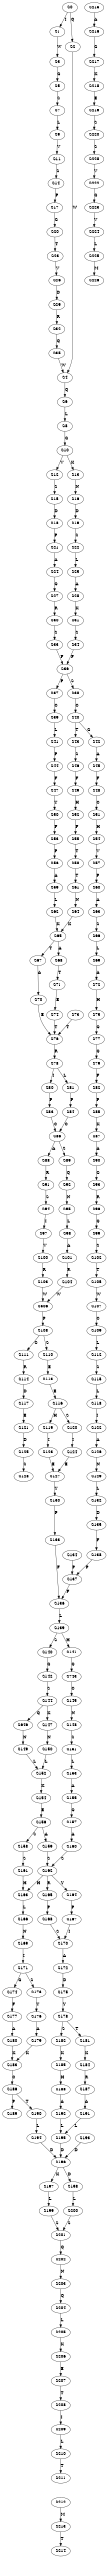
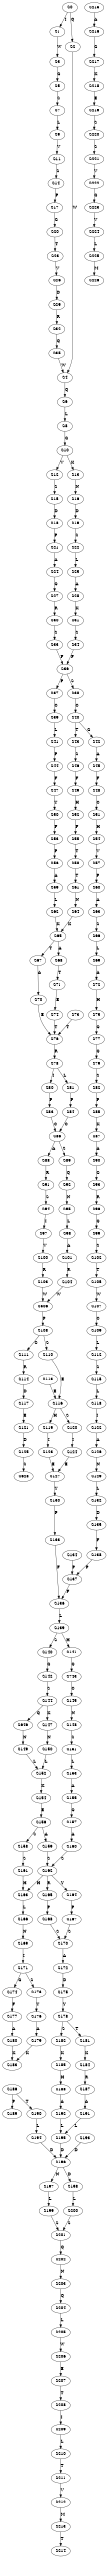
(94, 159) -> (94, 159)
(98, 1076) -> (98, 1076)
(48, 1366) -> (60, 1377)
(24, 1477) -> (24, 1477)
(69, 1932) -> (69, 1932)
(12, 2076) -> none
(58, 2175) -> (58, 2175)
(62, 2345) -> (62, 2345)
none -> (61, 2489)
